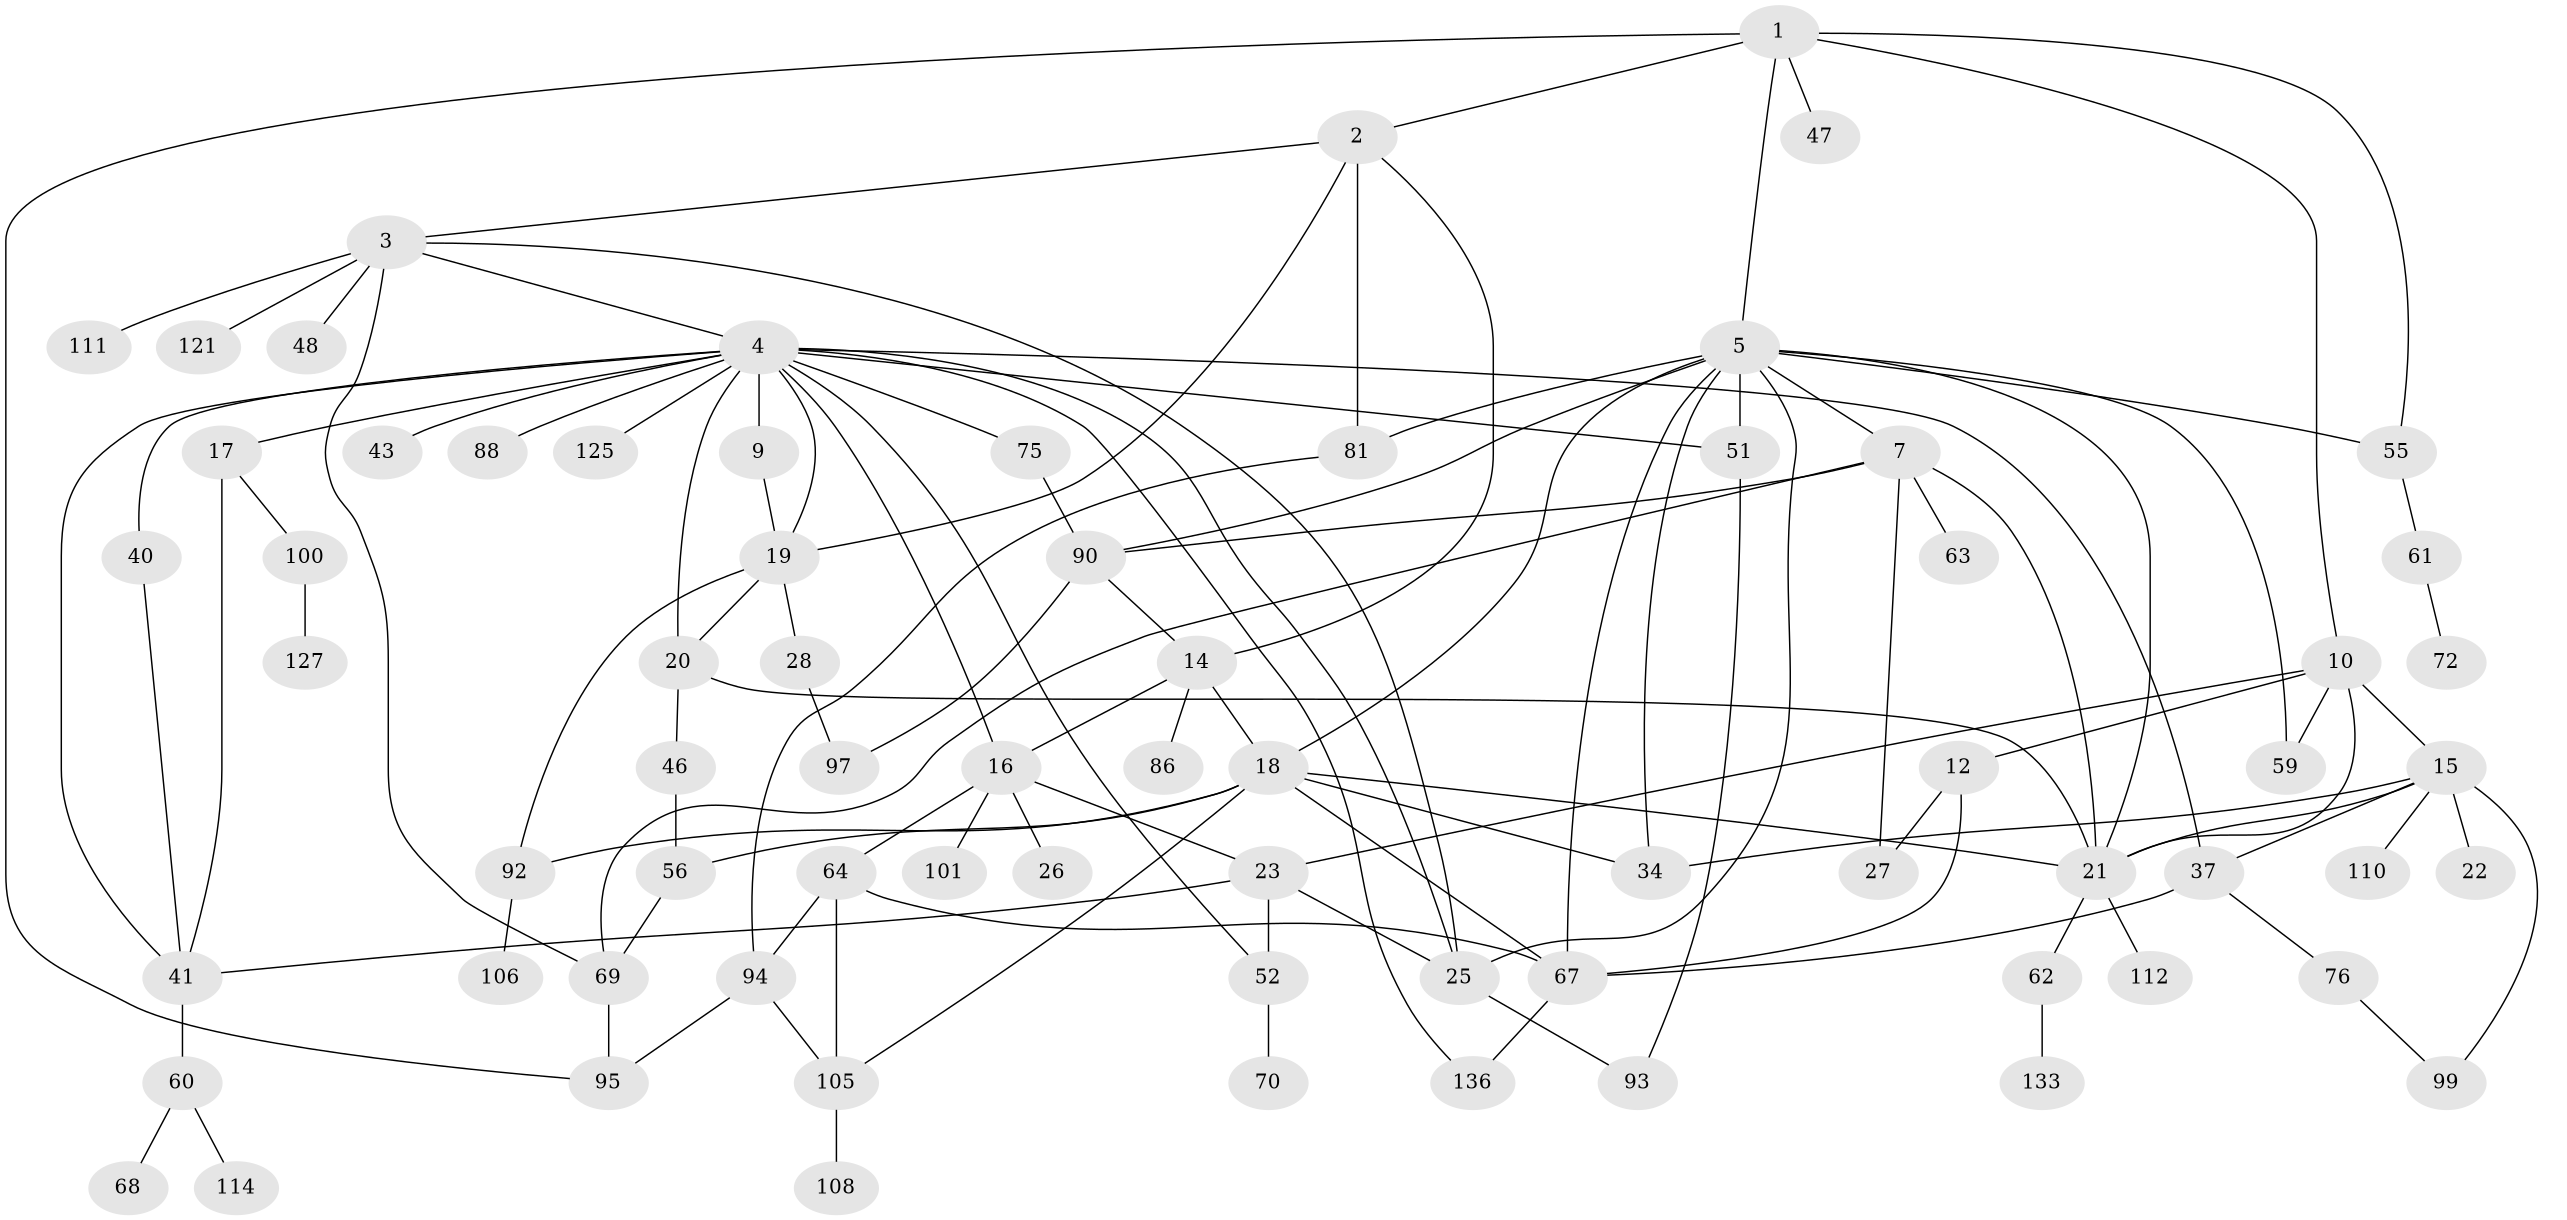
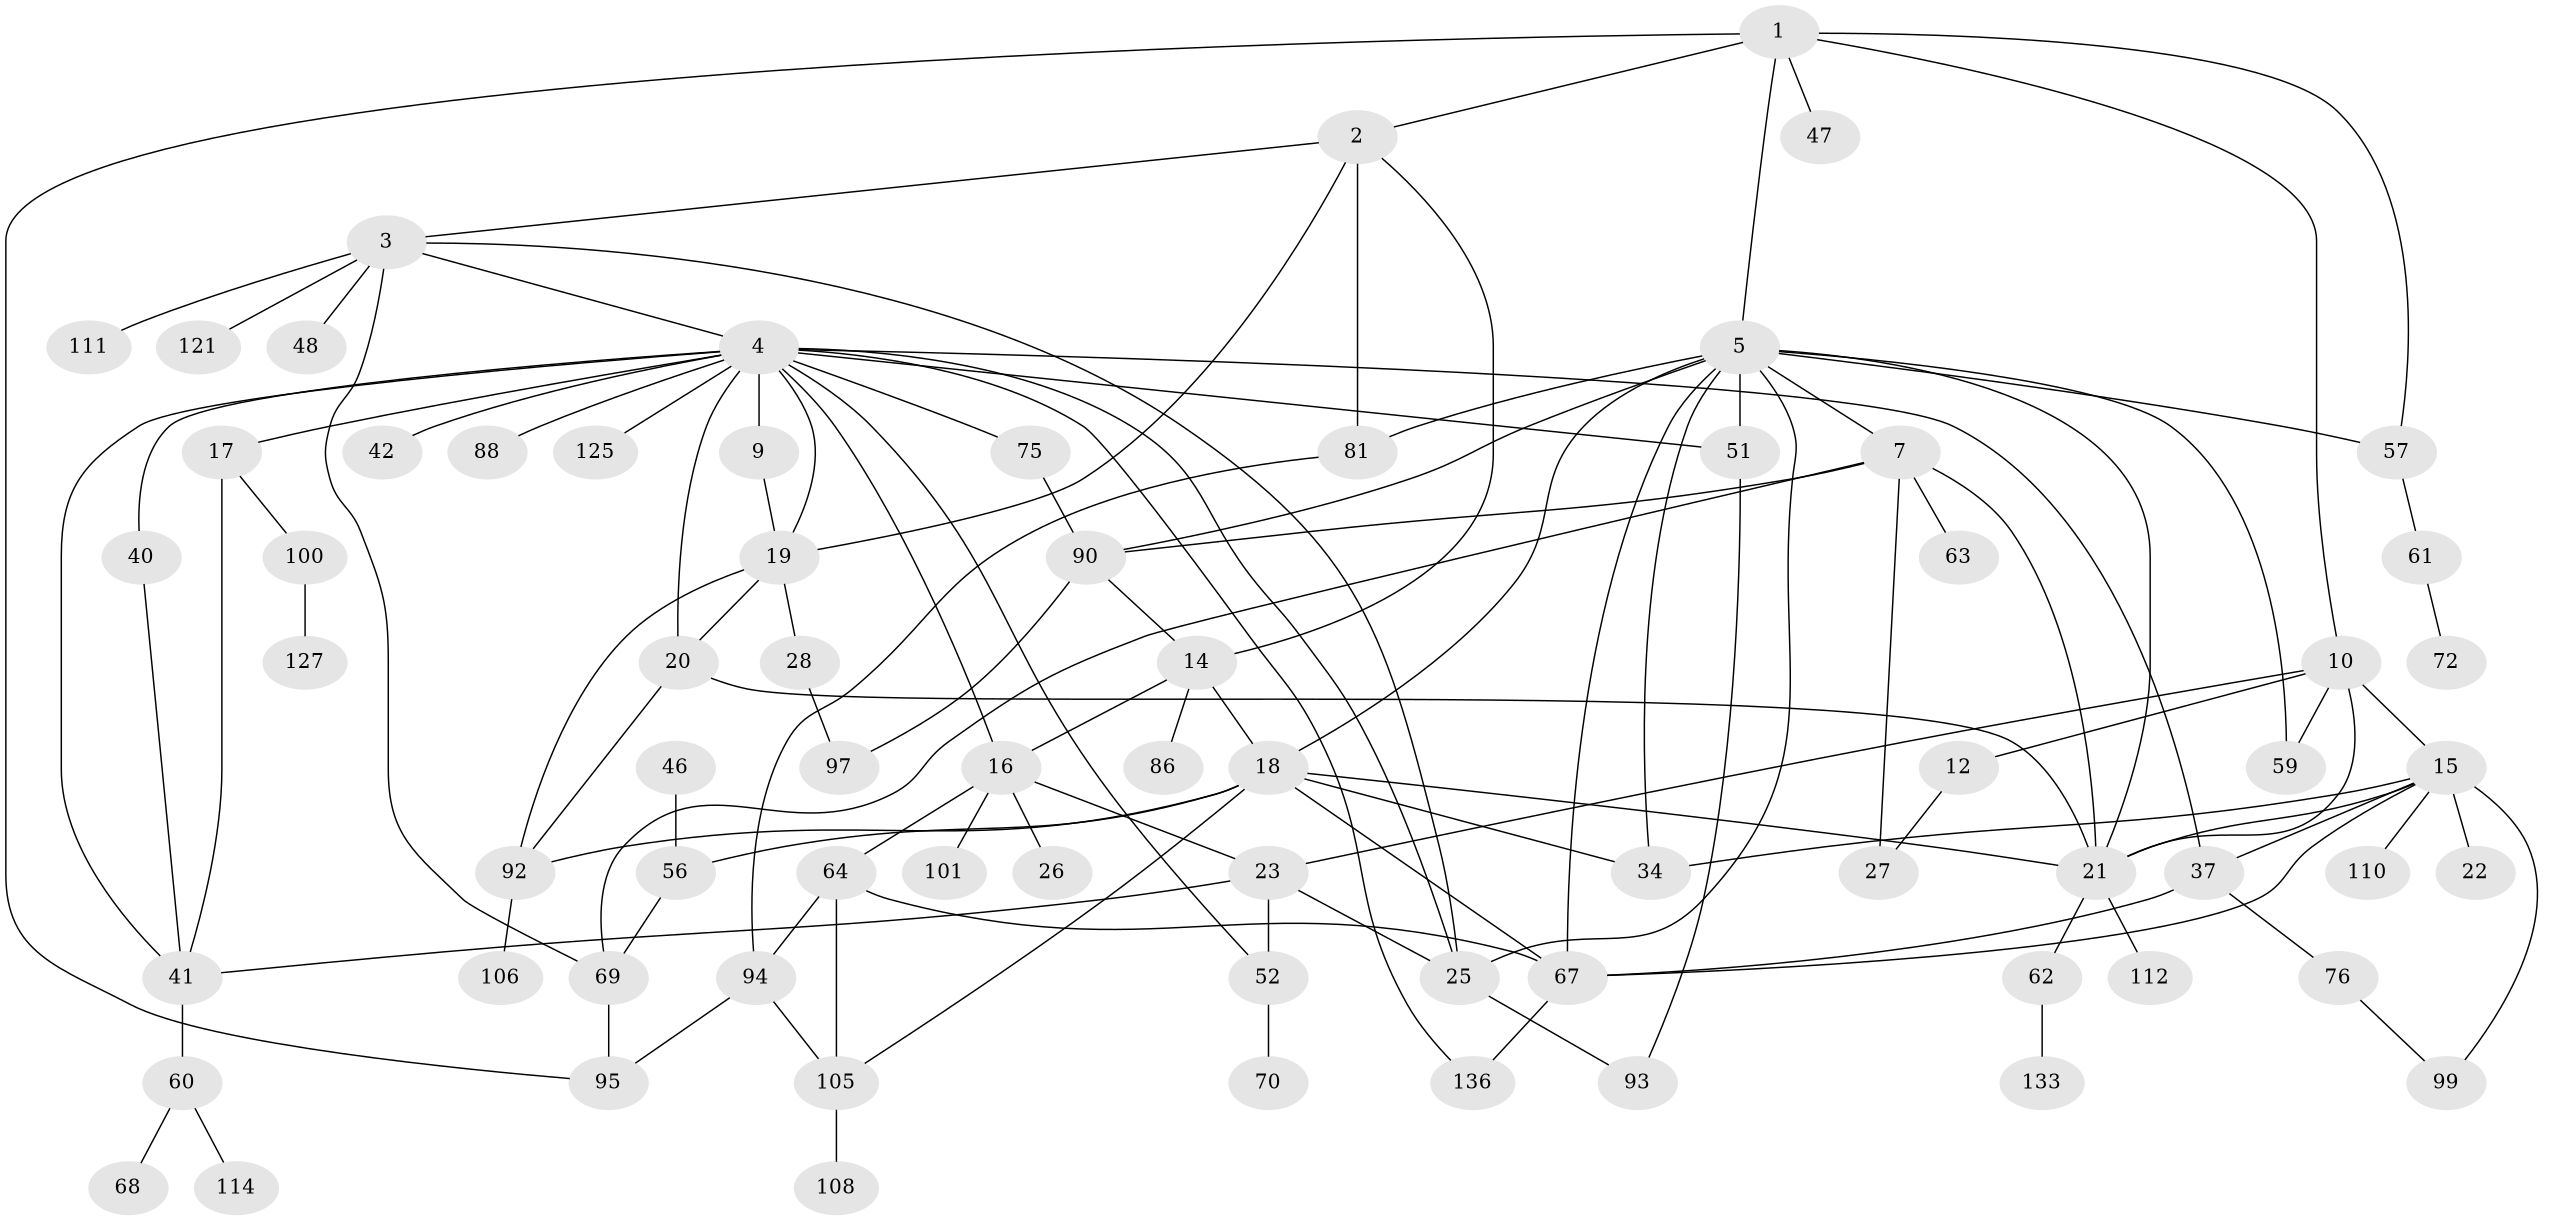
(382, 453) -> (382, 453)
(2397, 453) -> (2397, 453)
(677, 715) -> (597, 768)
(1828, 941) -> (2033, 946)
